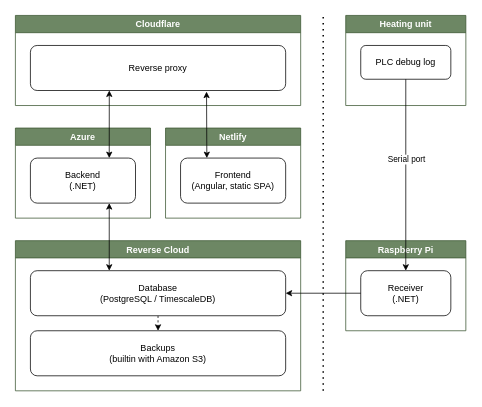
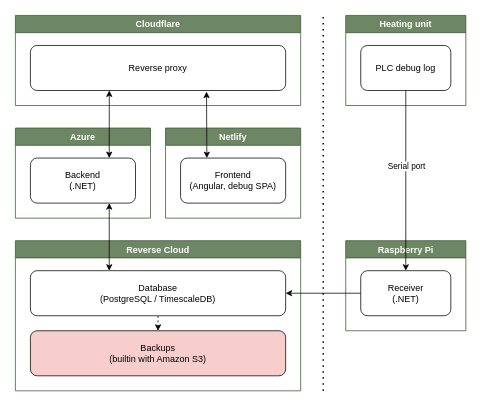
(405, 62) -> (405, 68)
(233, 180) -> (233, 180)
(158, 353) -> (158, 353)
